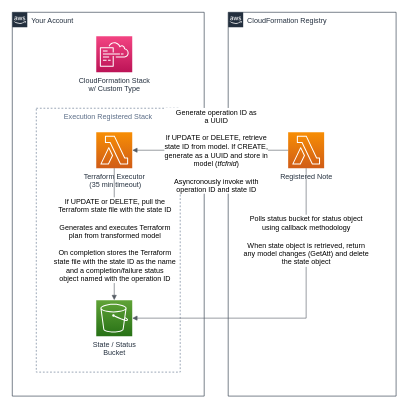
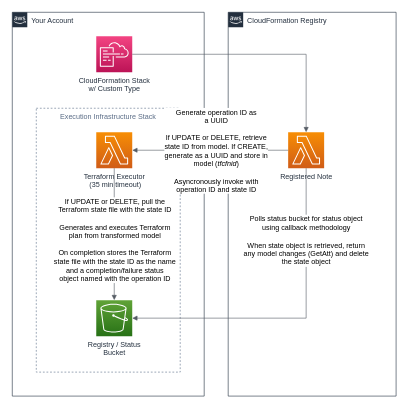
none -> (306, 54)
(108, 116) -> (108, 116)
(115, 349) -> (115, 349)
